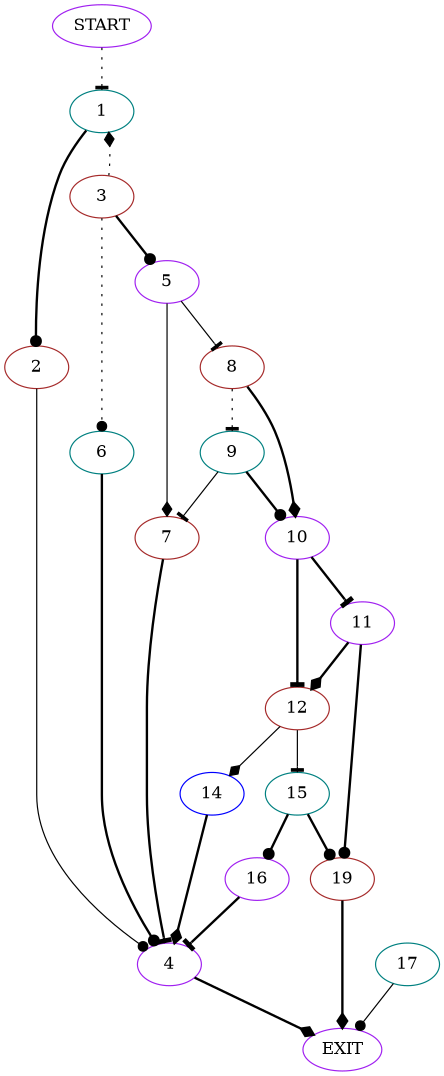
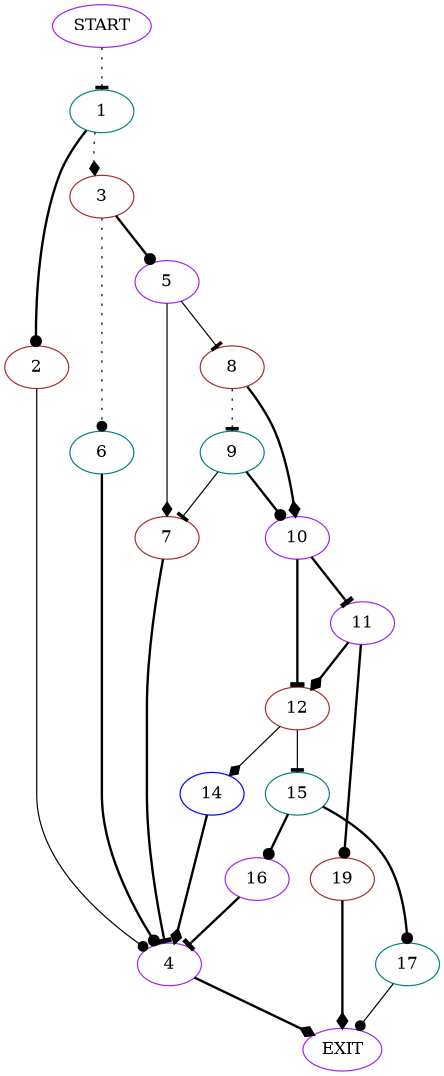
(110, 161) -> (94, 147)
(318, 832) -> (384, 857)
